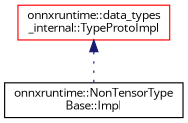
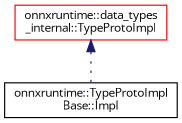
(94, 100) -> (91, 100)
